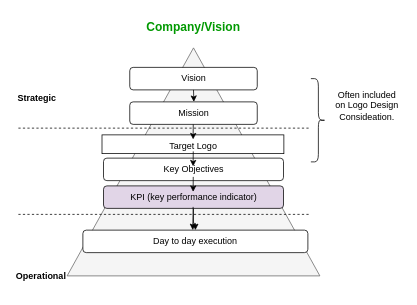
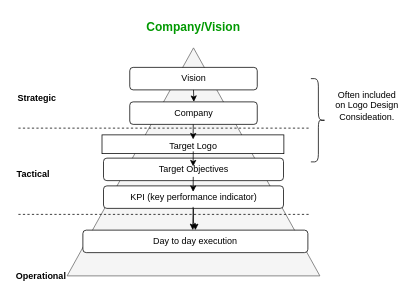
(194, 113) -> (194, 113)
(194, 169) -> (194, 169)
none -> (33, 174)
(194, 197) -> (194, 197)
